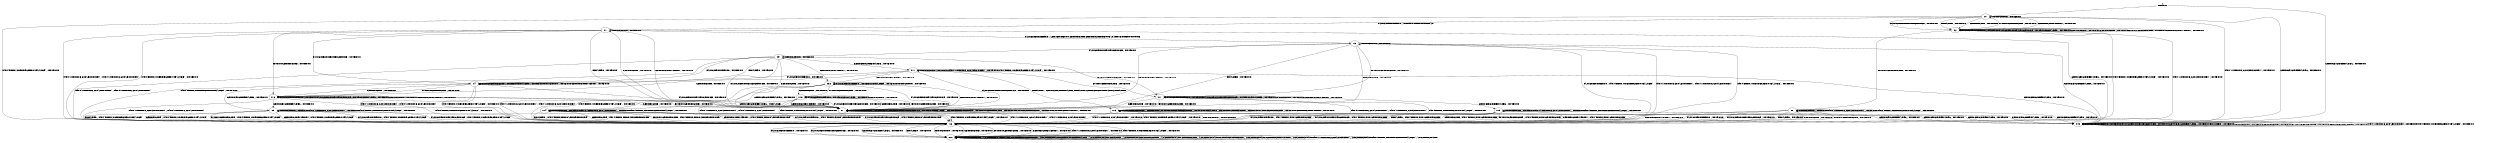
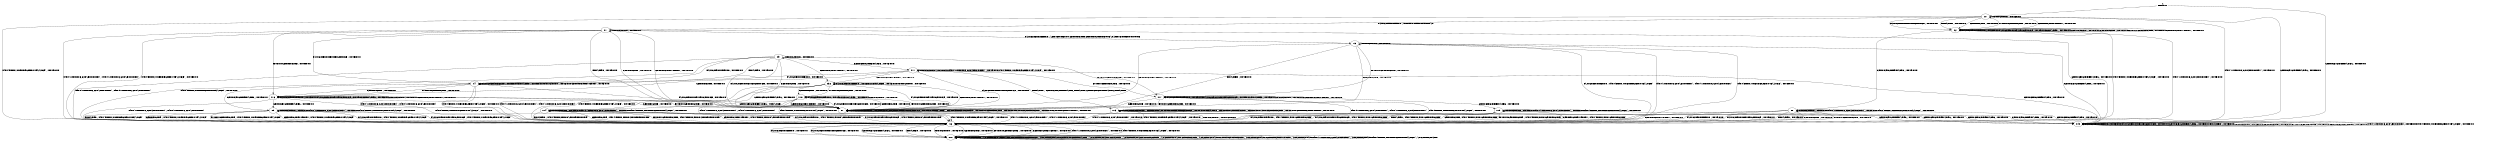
(1067, 50) -> none
(1897, 70) -> (1897, 70)
